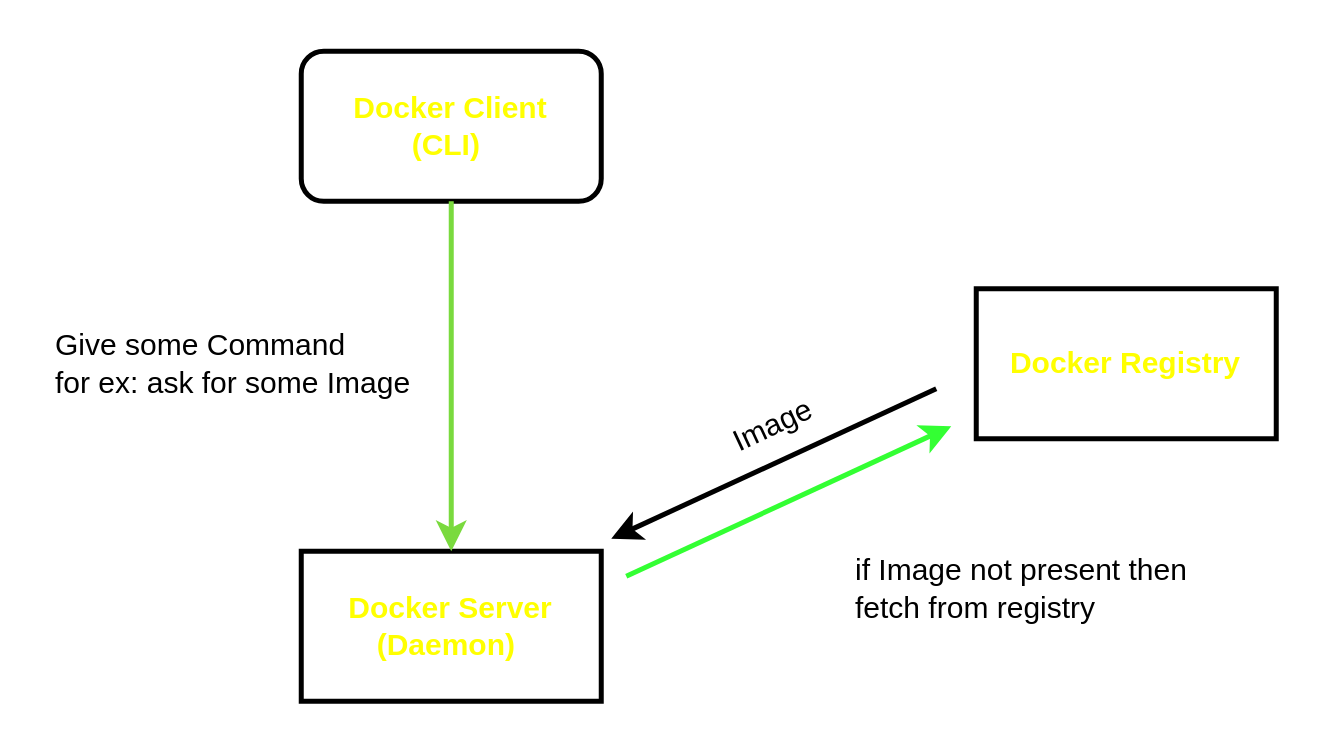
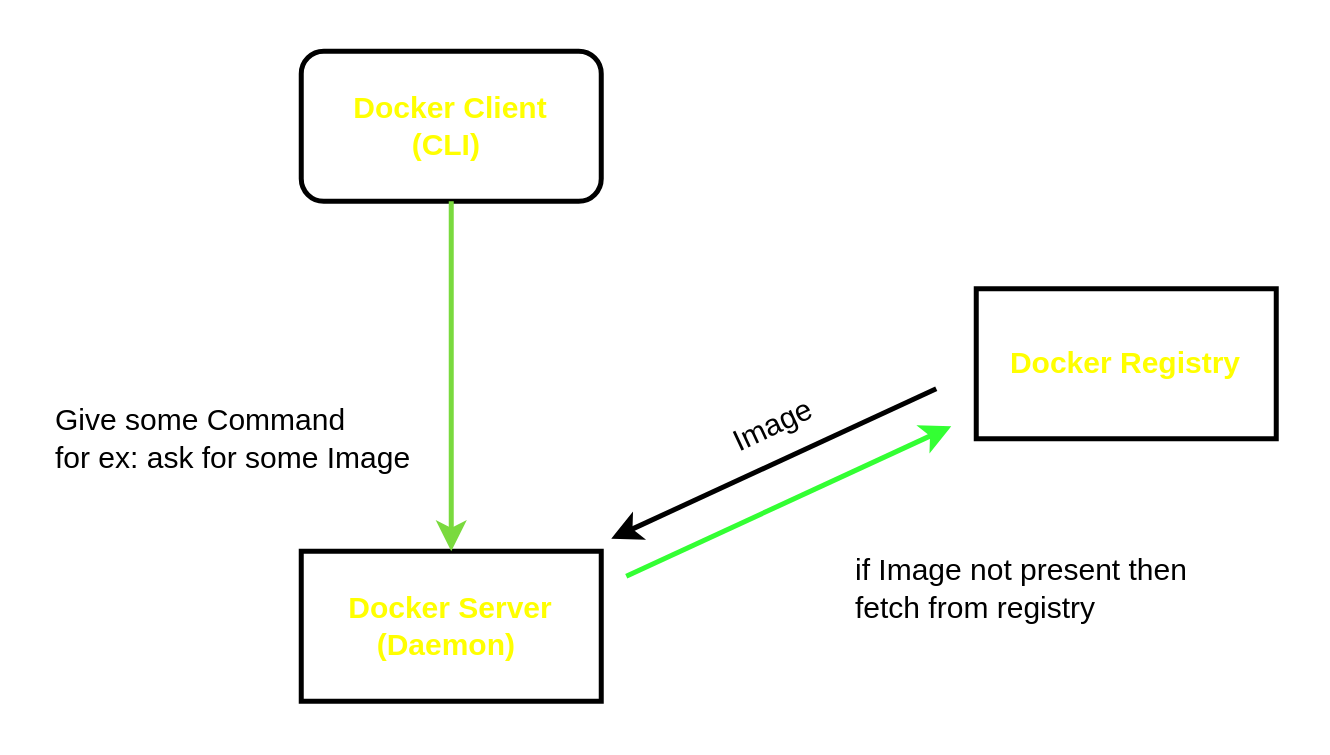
(239, 364) -> (239, 439)
